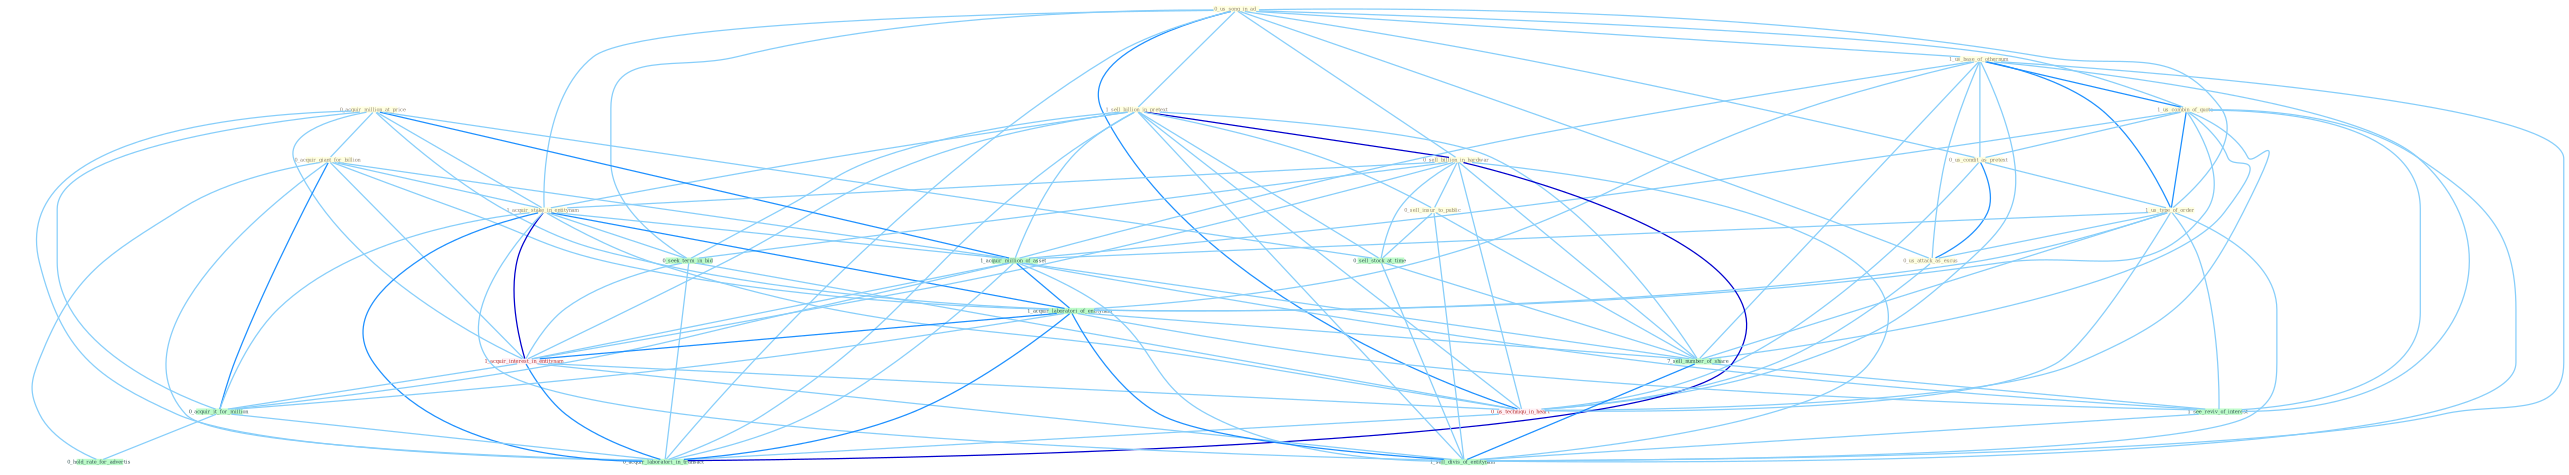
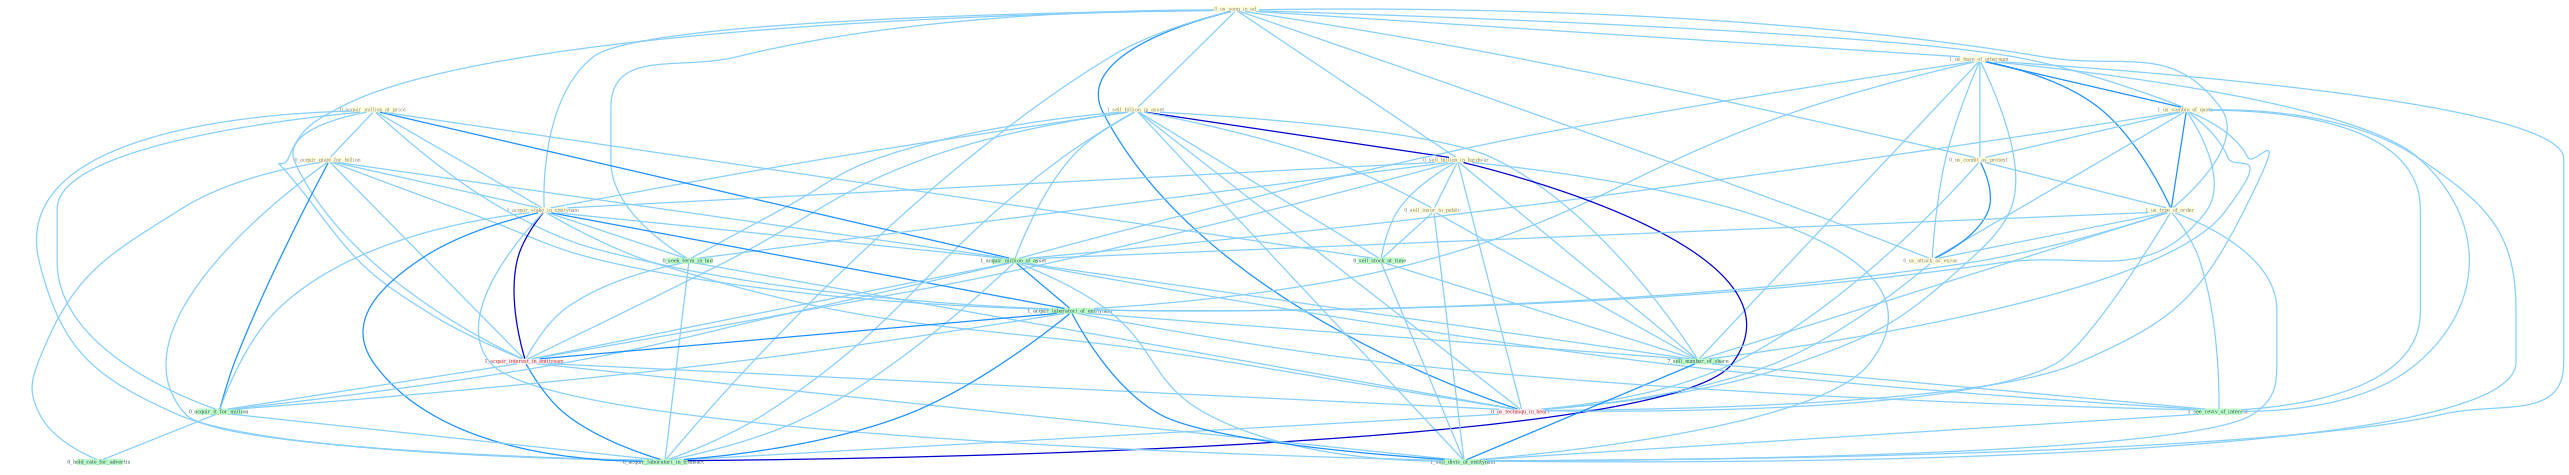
none -> (572, 51)
(1137, 110) -> (1137, 110)
none -> (2053, 189)
